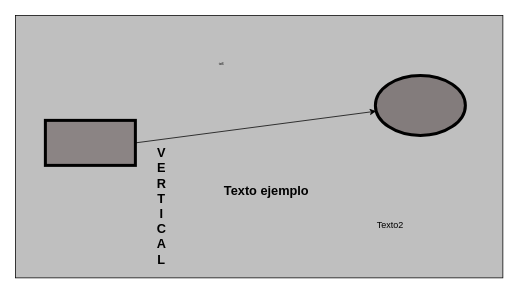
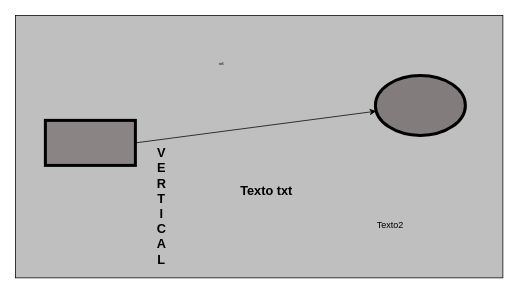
(267, 192) -> (267, 192)
